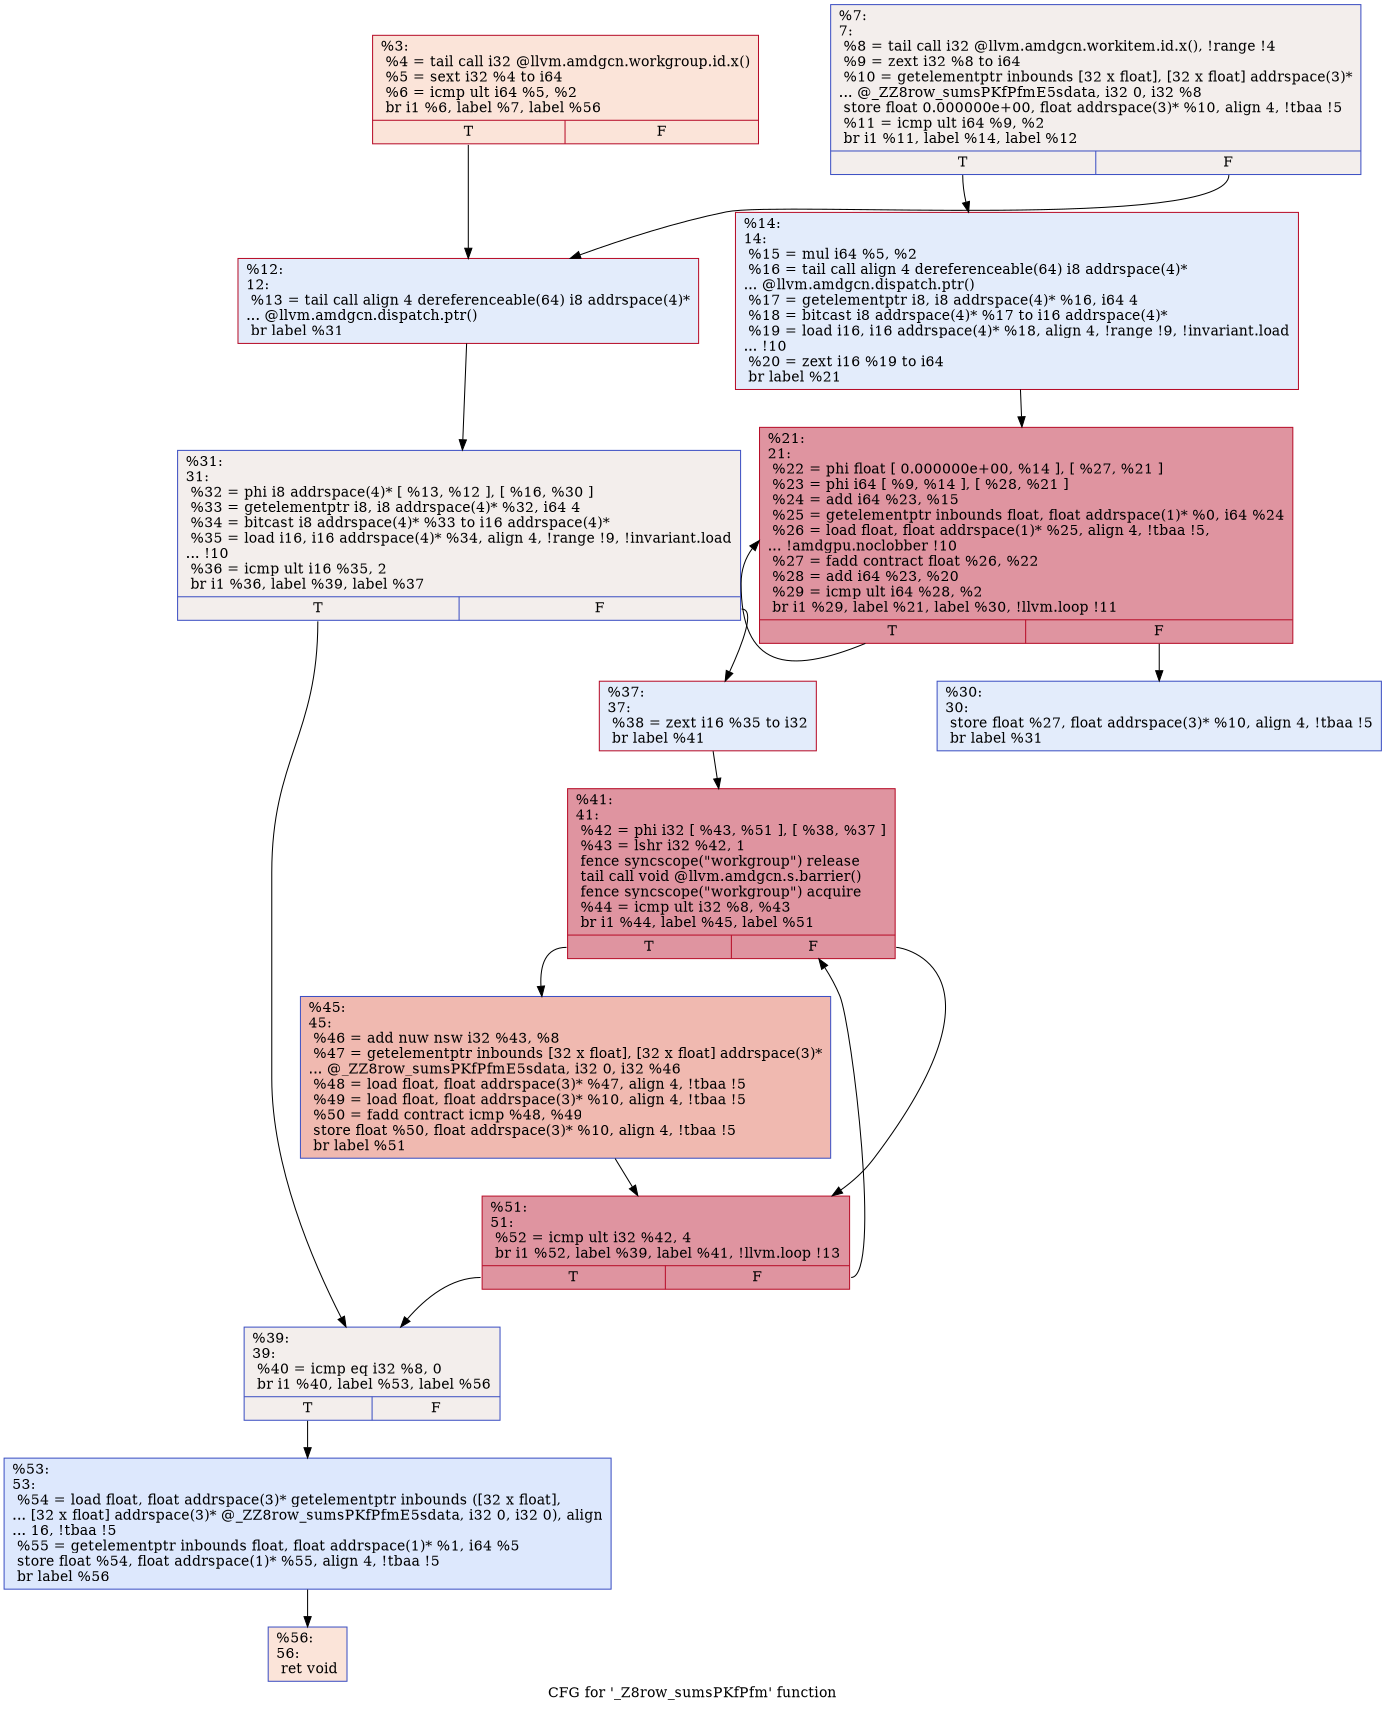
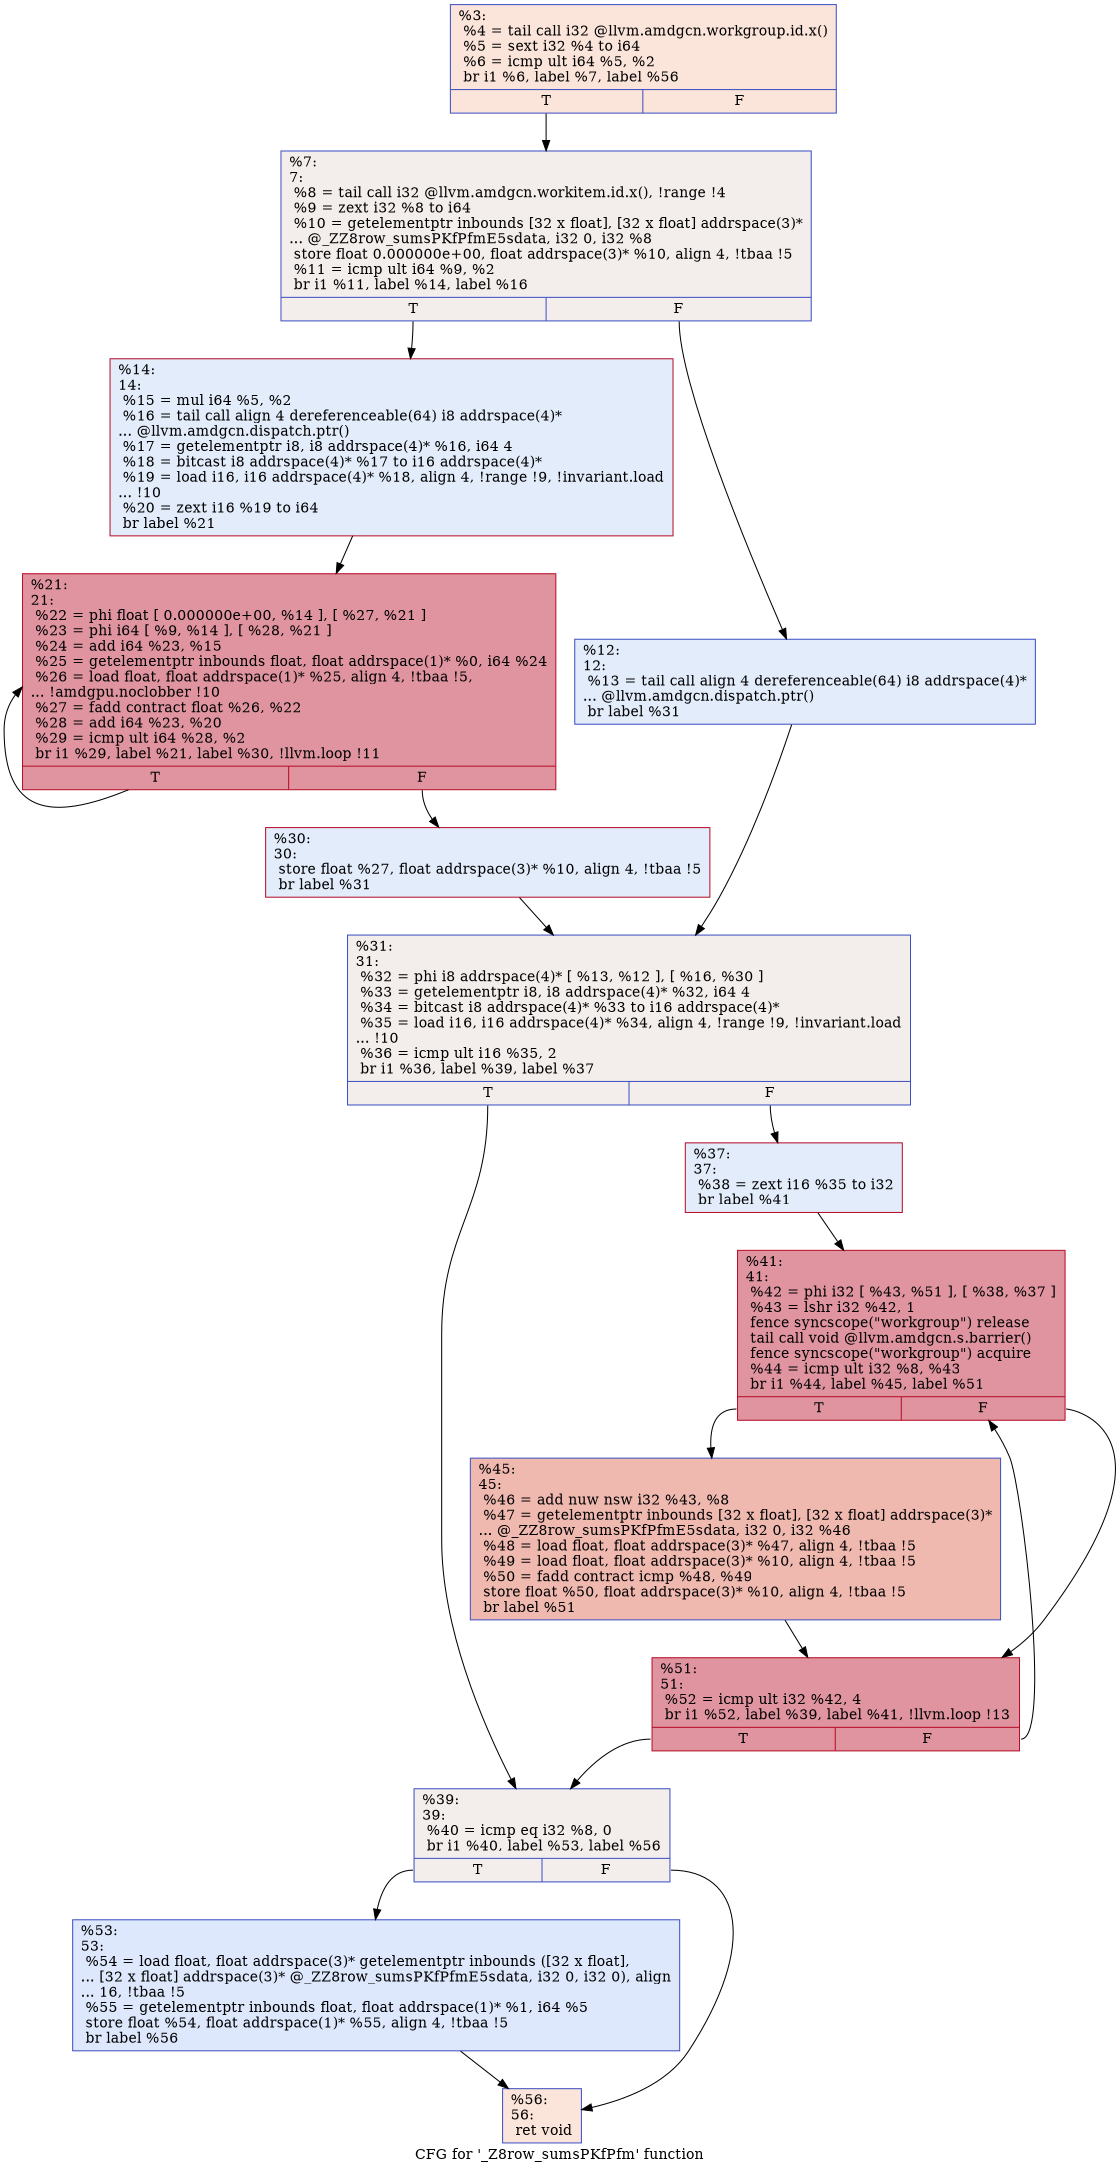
(566, 90) -> (643, 59)
(959, 139) -> (409, 285)
(468, 196) -> (546, 127)
(468, 301) -> (805, 682)
(1159, 716) -> (488, 862)
none -> (533, 912)
none -> (715, 2001)
